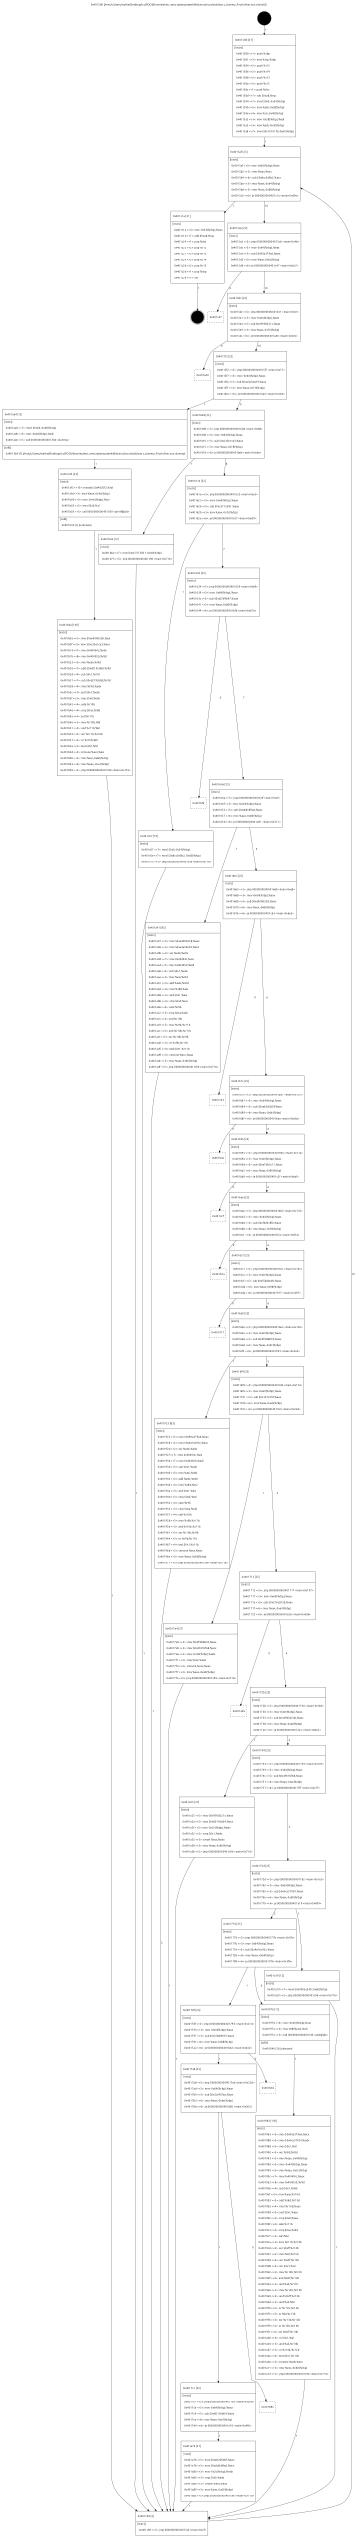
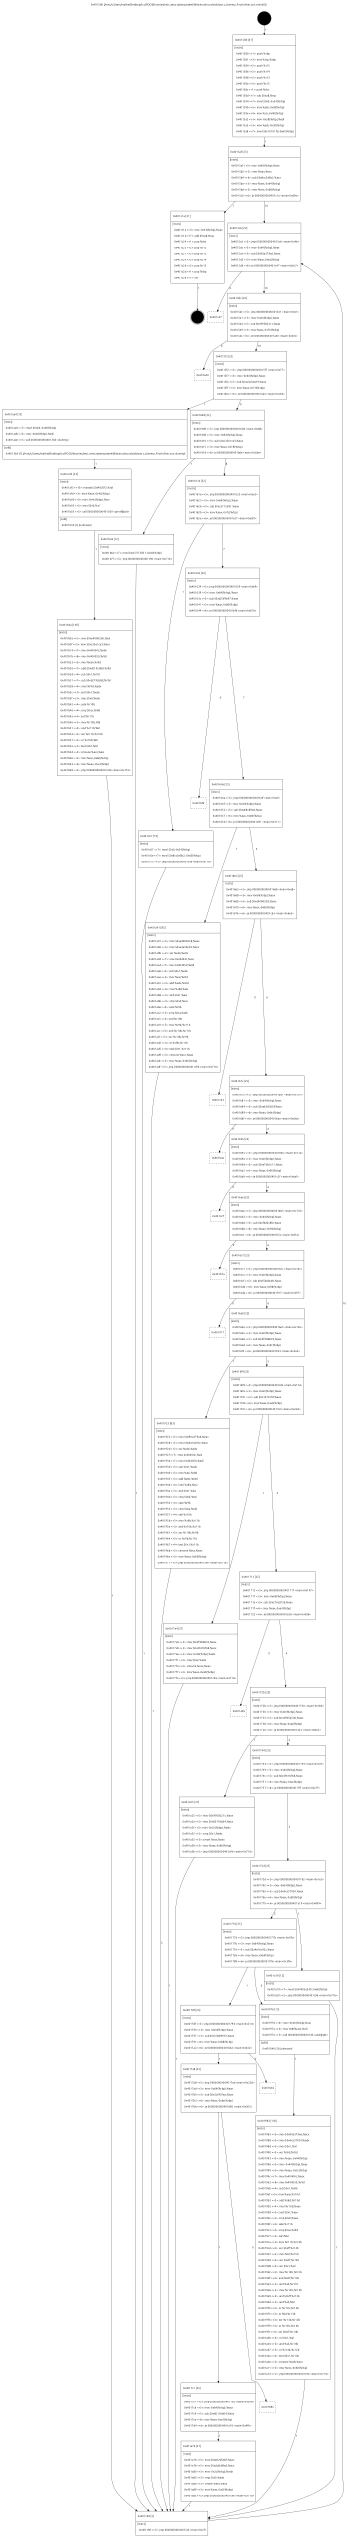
(351, 1404) -> (342, 1441)
